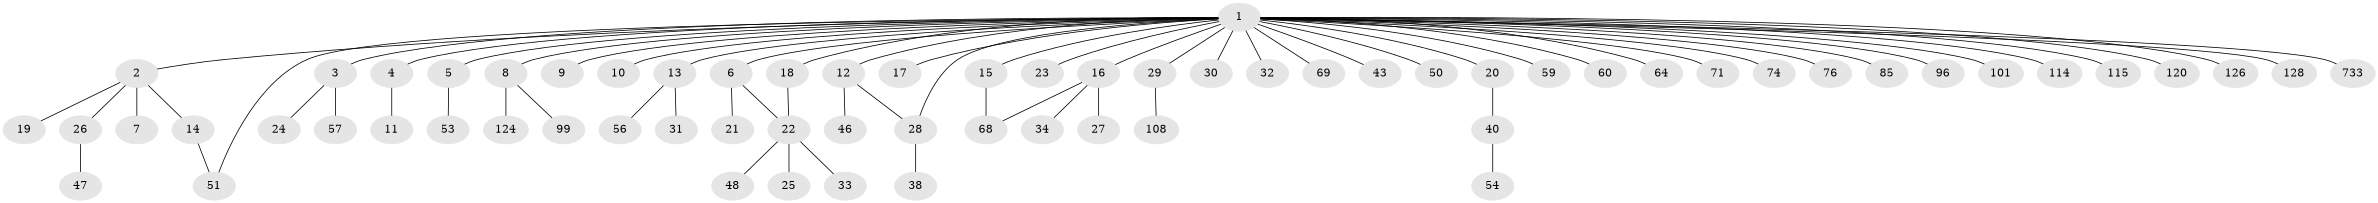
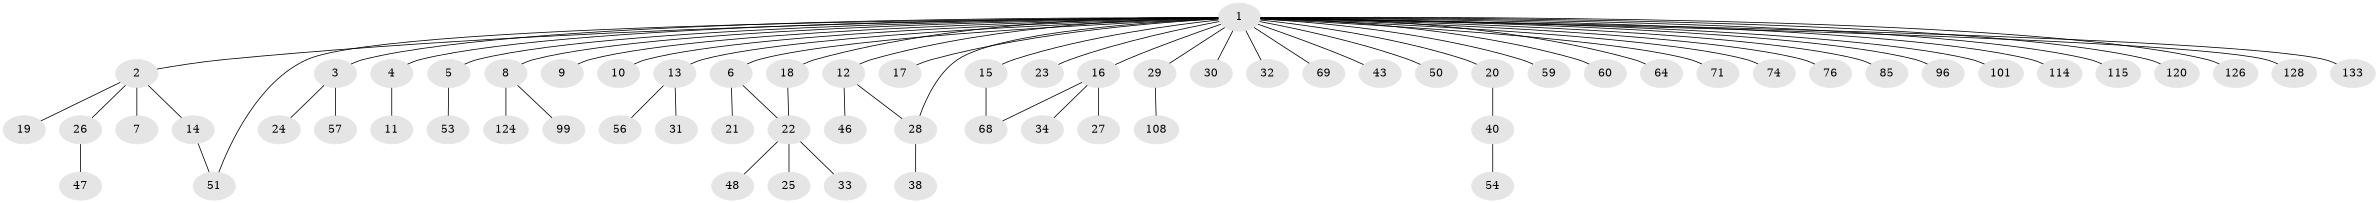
(2353, 74) -> (2353, 74)
